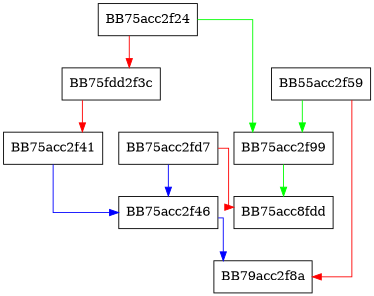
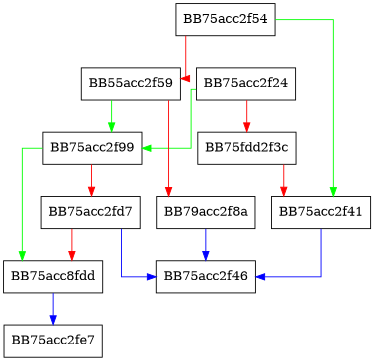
none -> (225, 20)
none -> (92, 176)
(223, 232) -> (206, 240)
none -> (53, 341)
